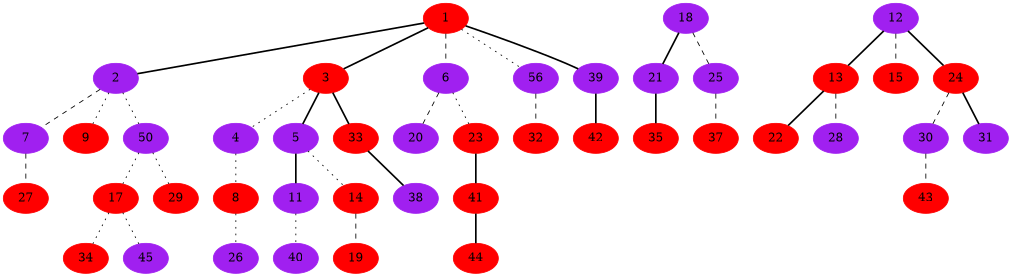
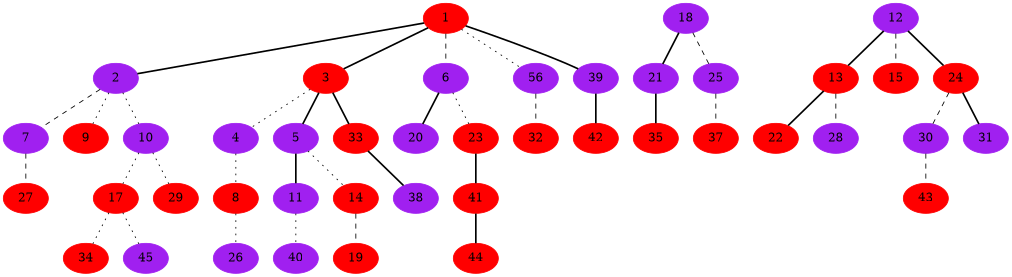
(431, 108) -> (431, 108)
(146, 138) -> (146, 138)
